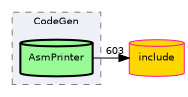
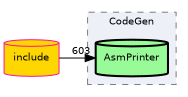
(107, 58) -> (72, 58)
